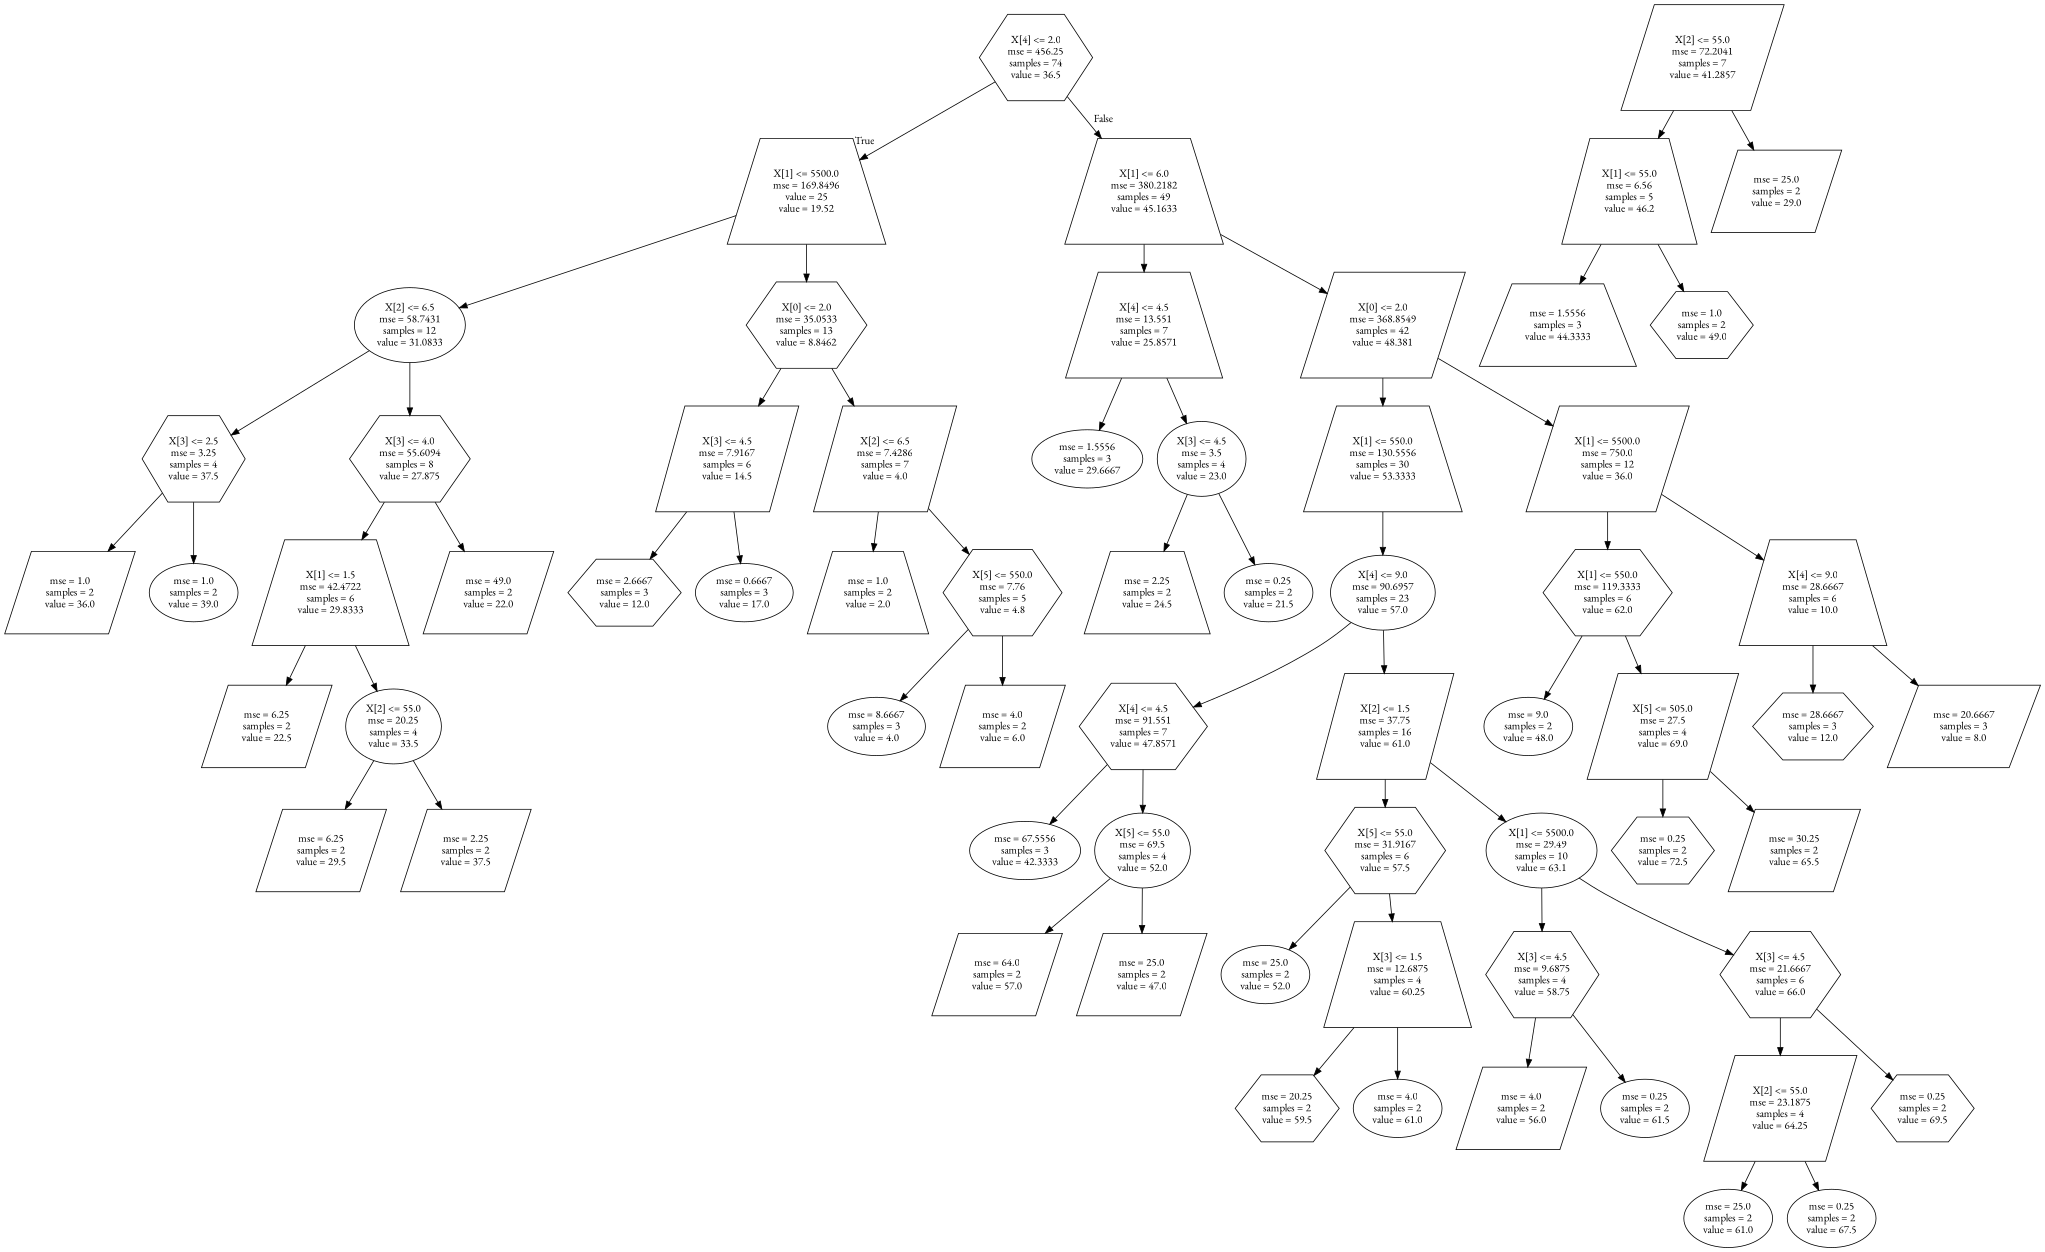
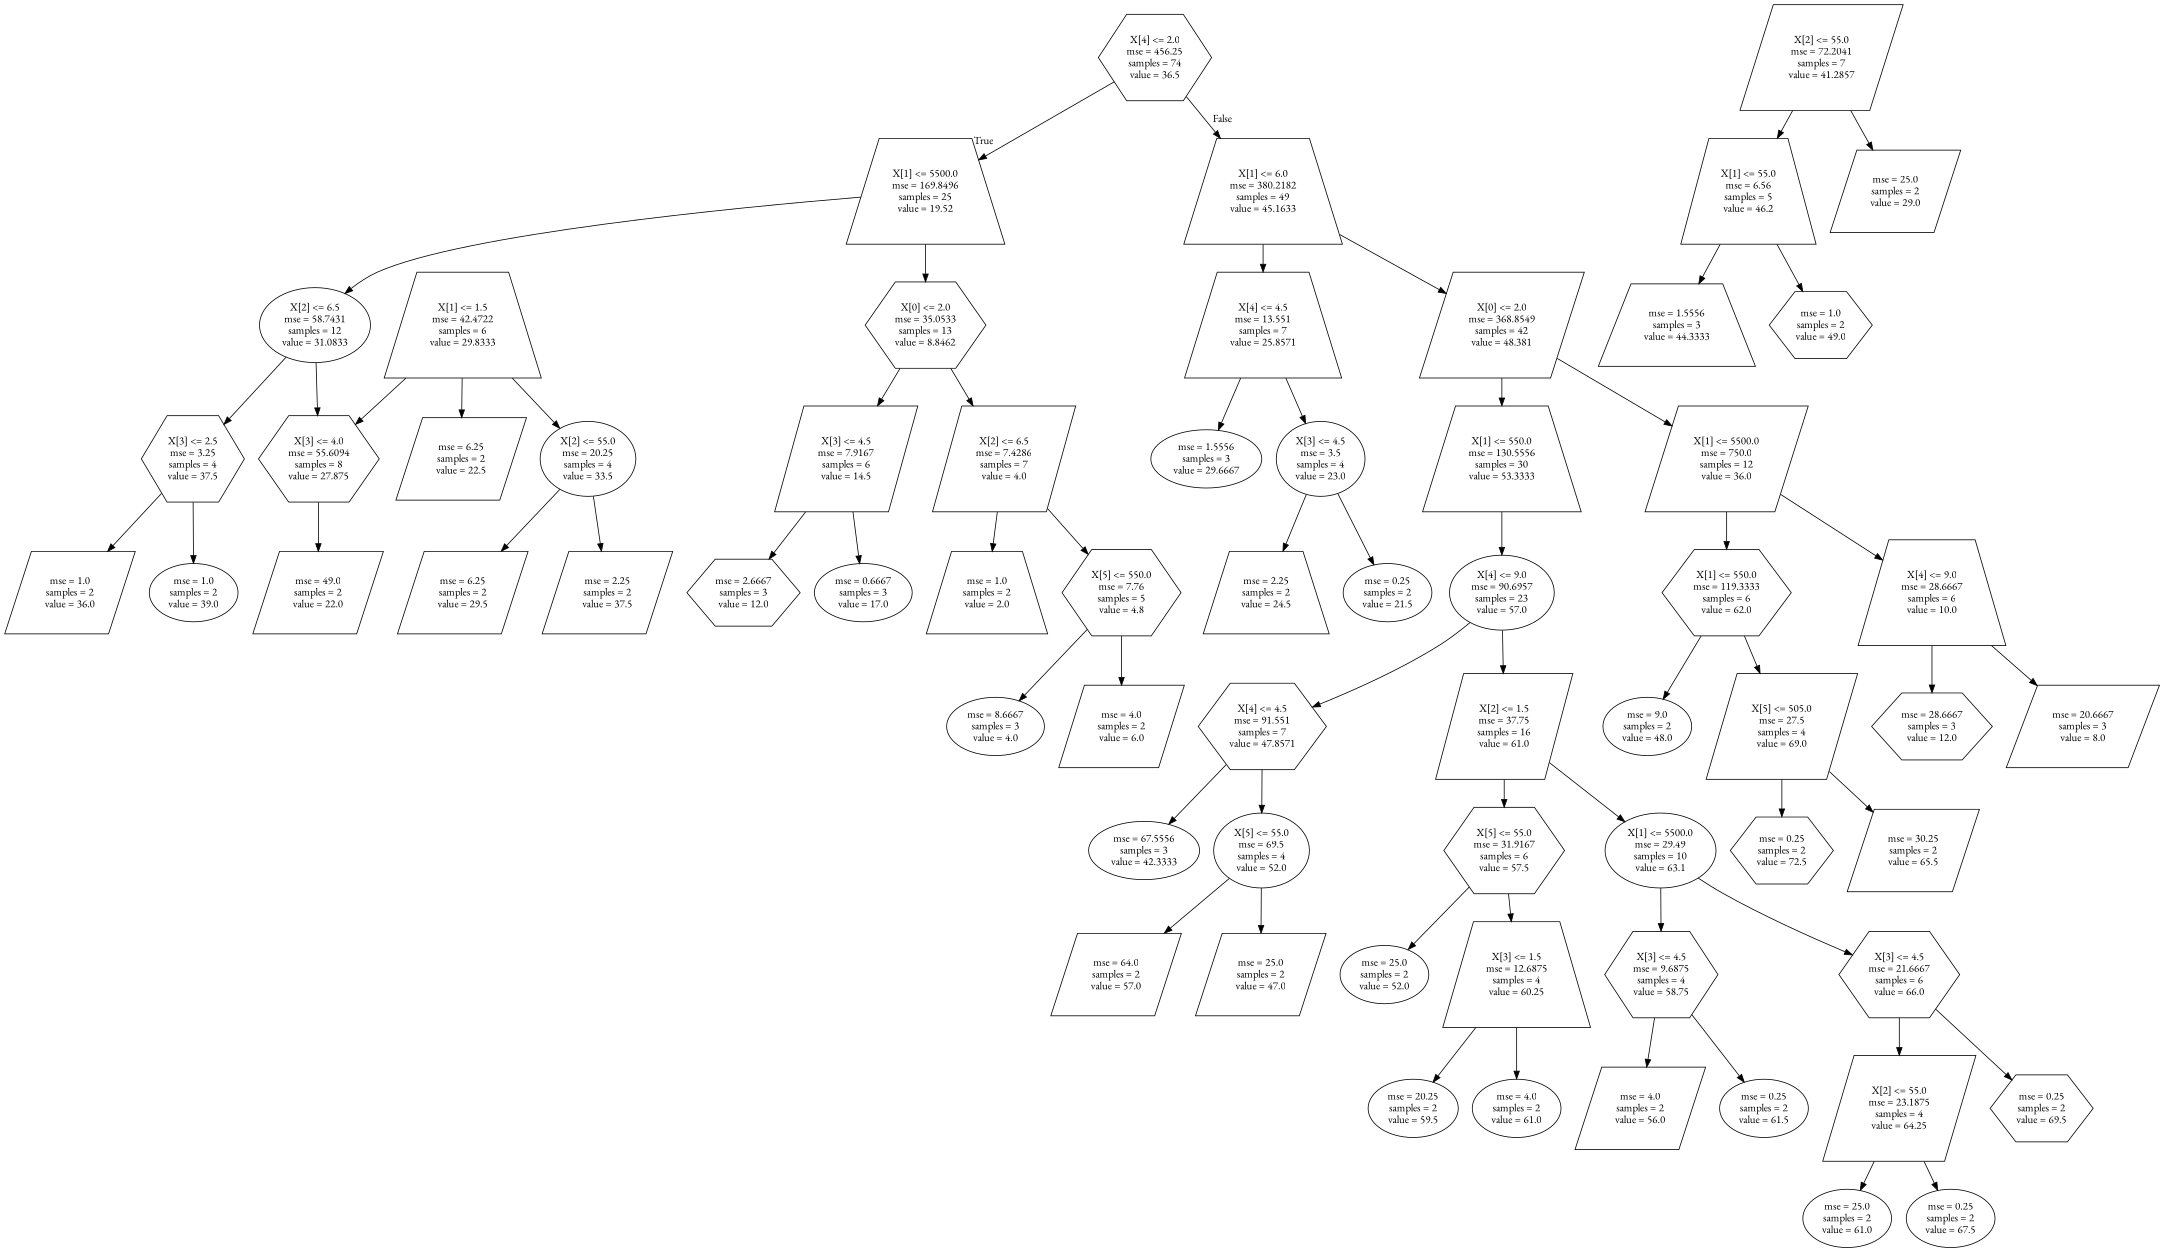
(807, 191) -> (926, 191)
(375, 518) -> (384, 399)
(1287, 1108) -> (1413, 1108)
